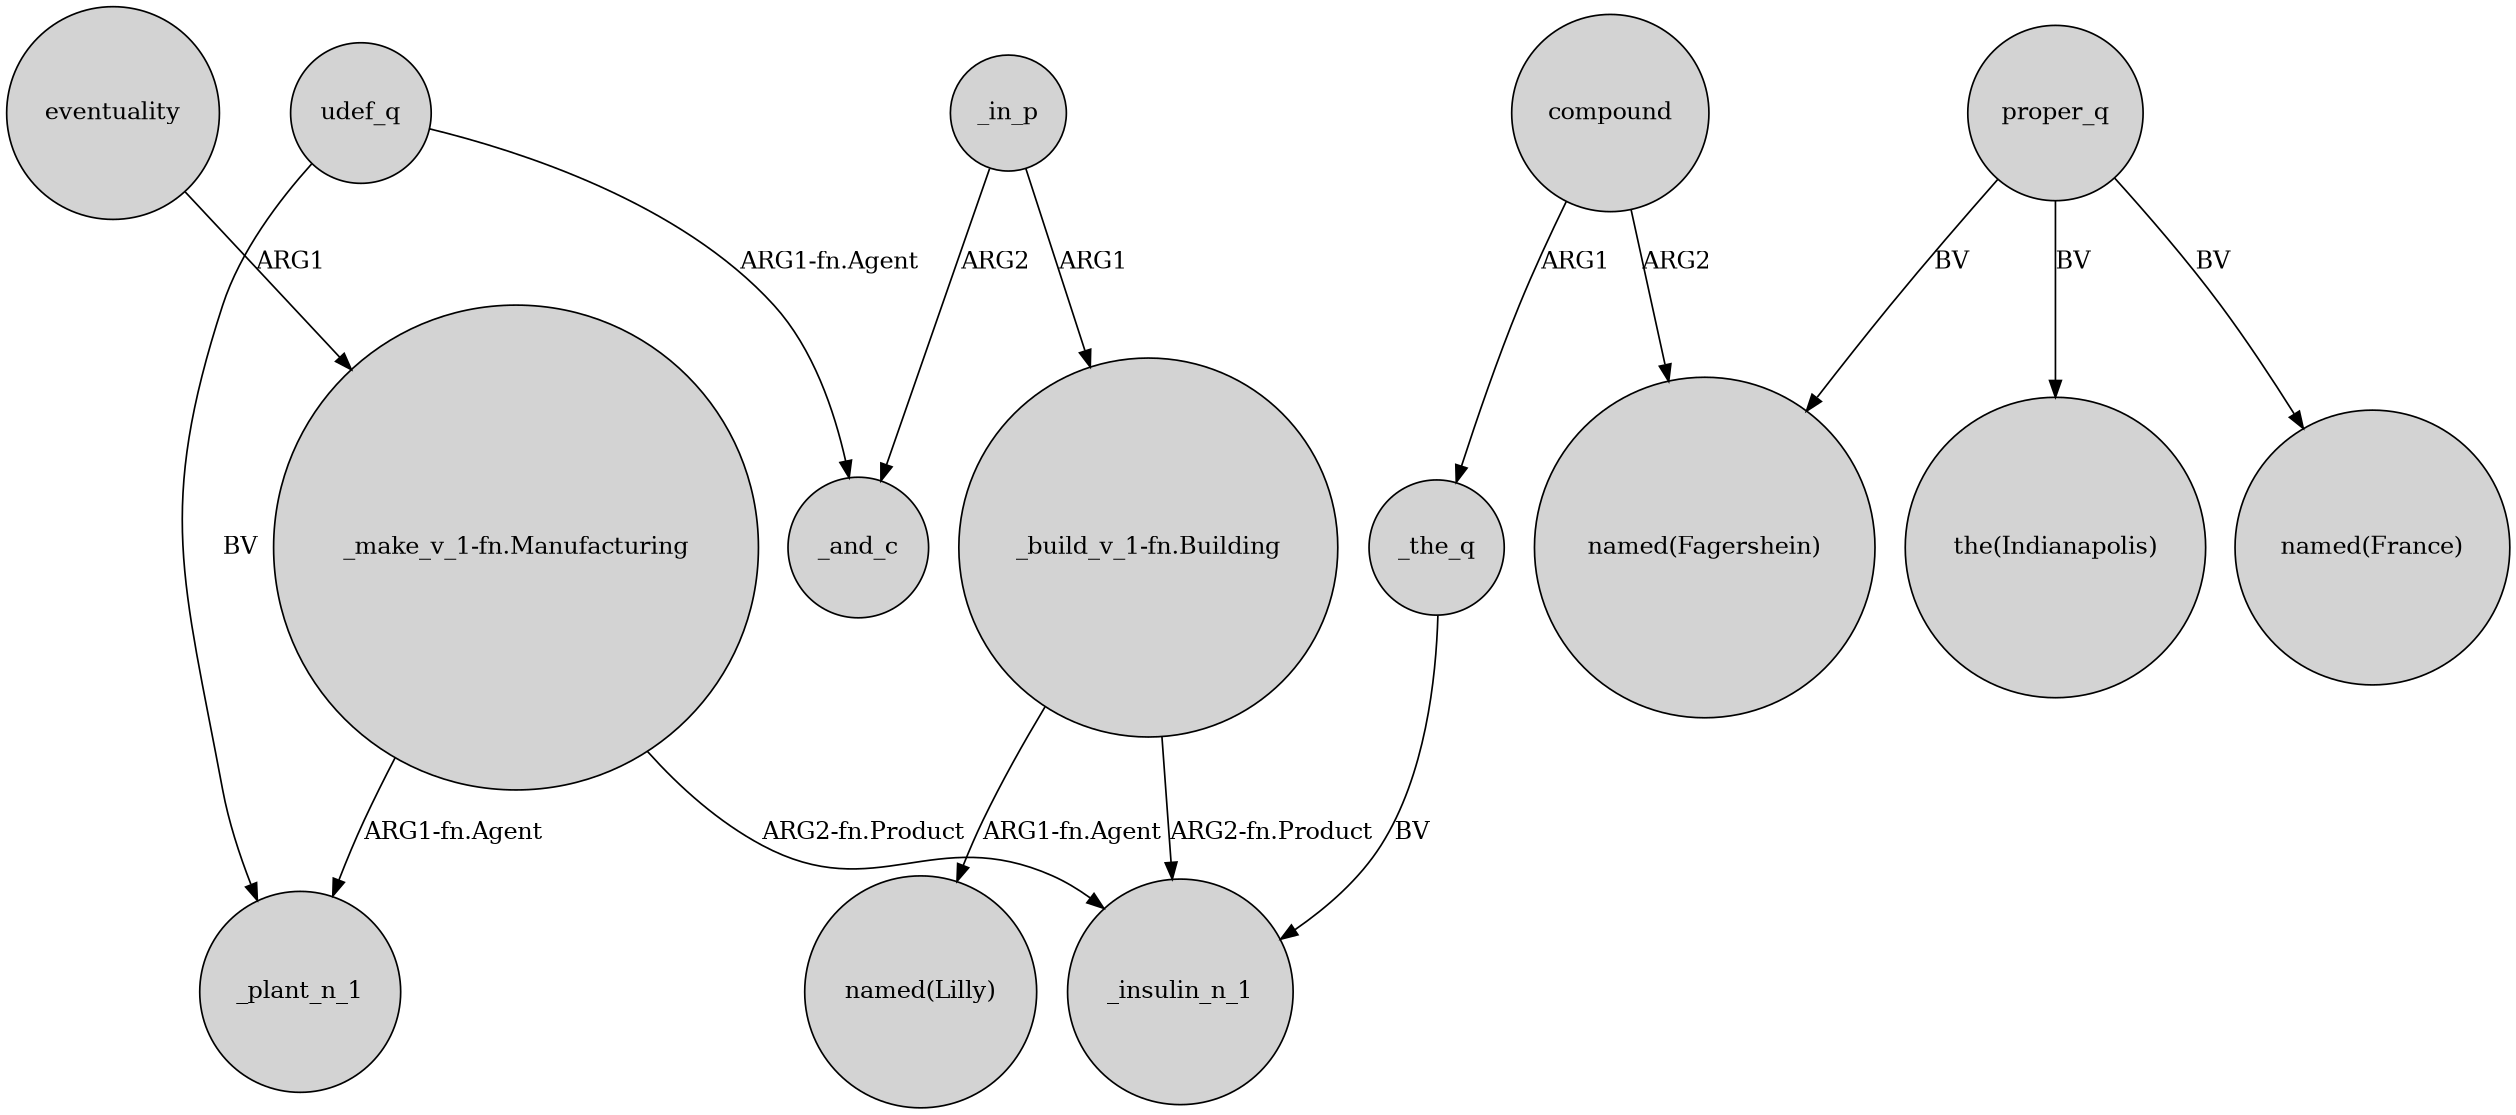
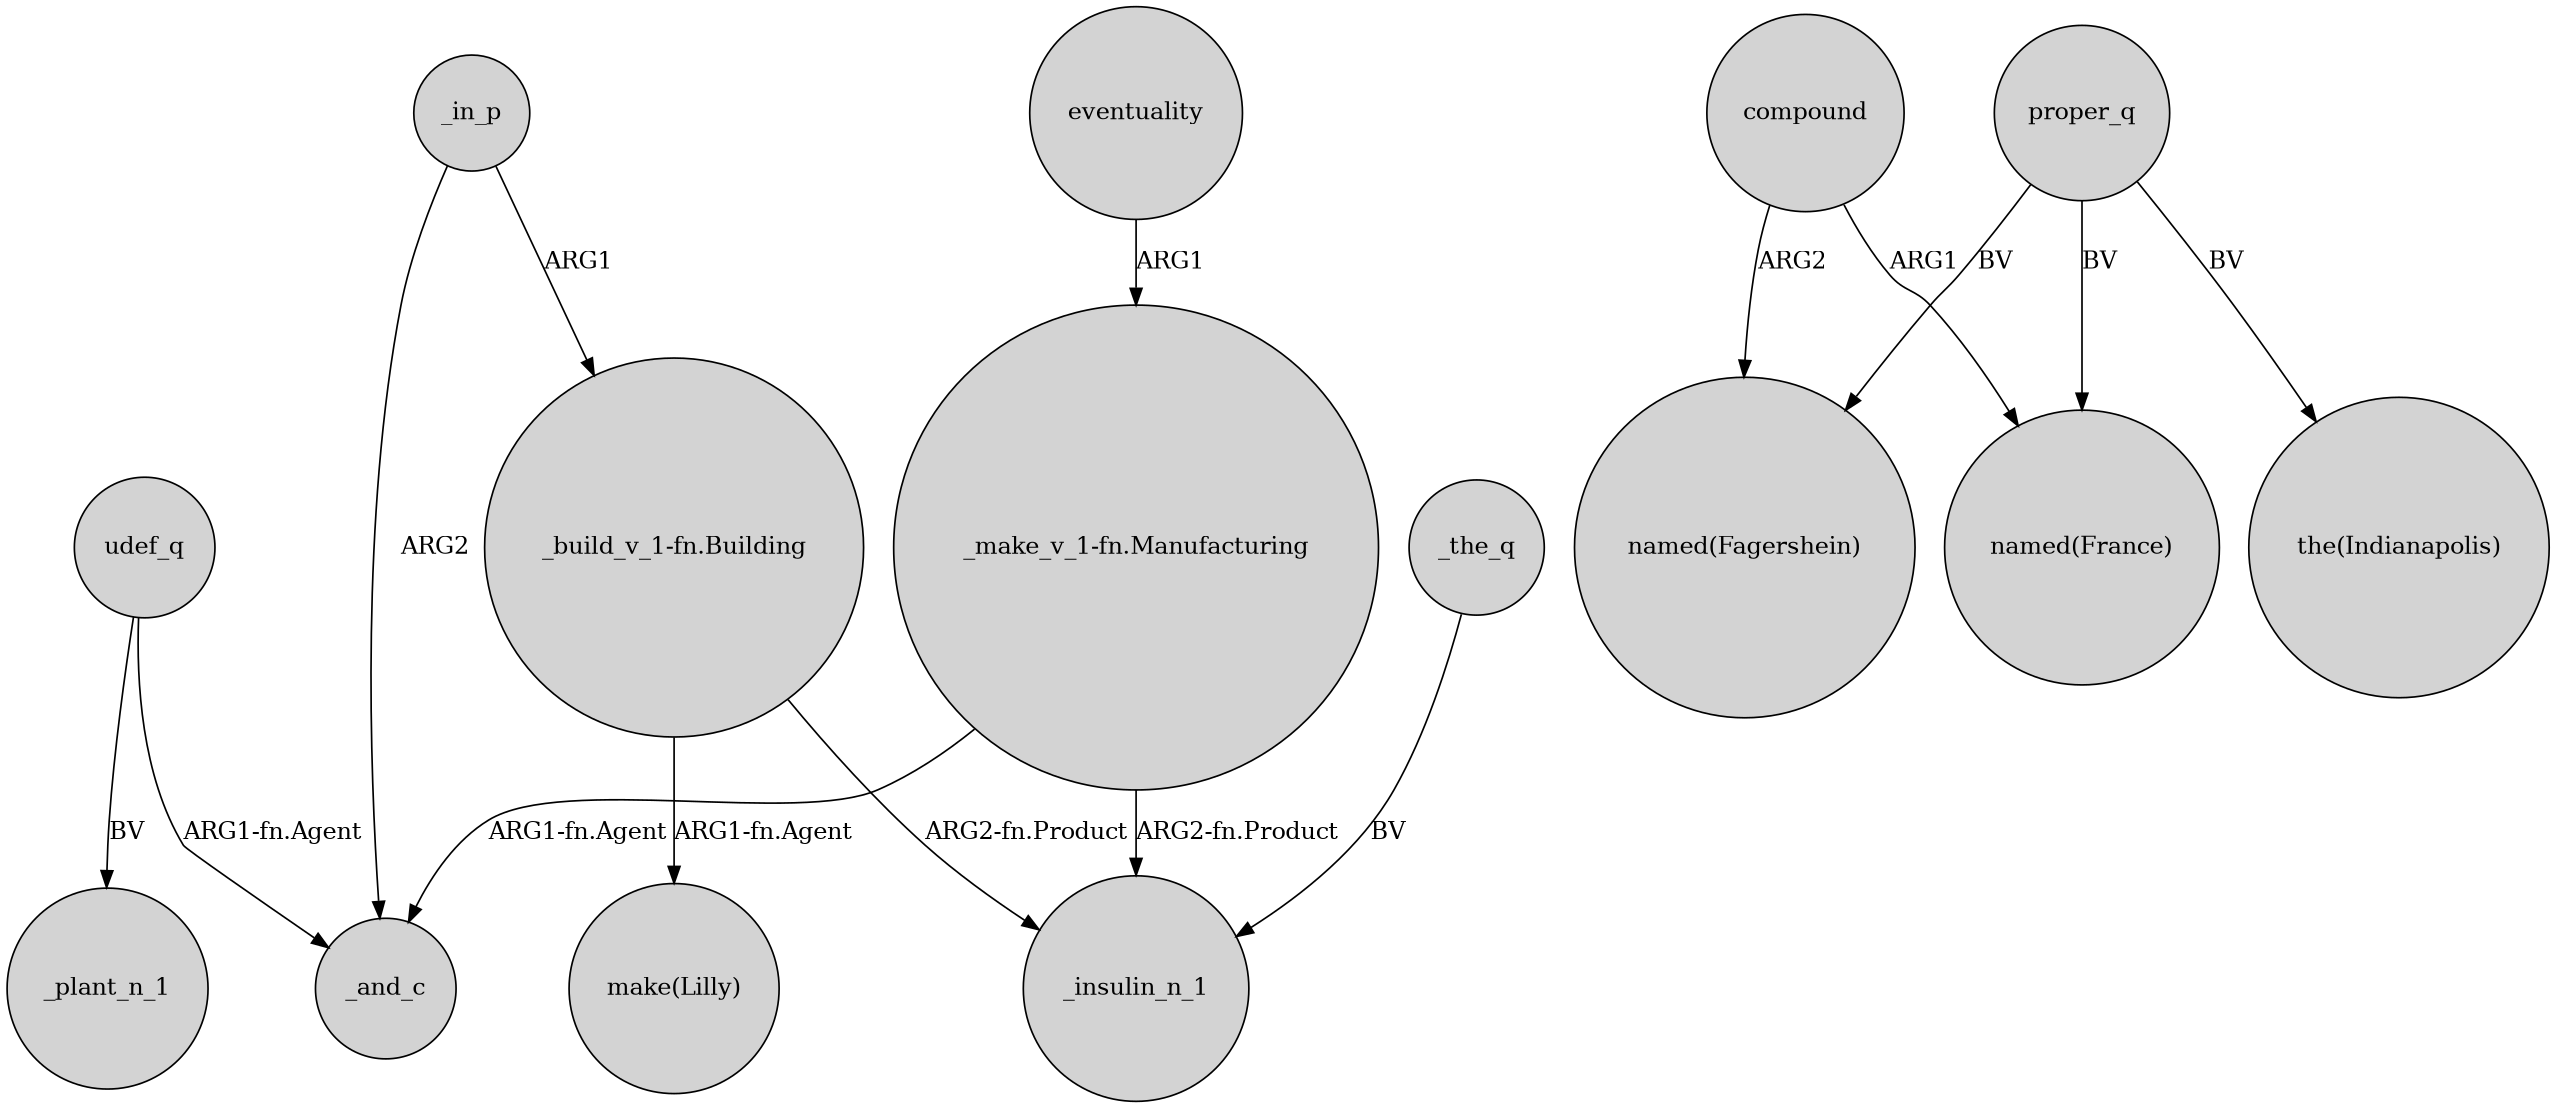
(1509, 332) -> (1919, 296)
(365, 818) -> (698, 802)
(921, 992) -> (674, 989)
